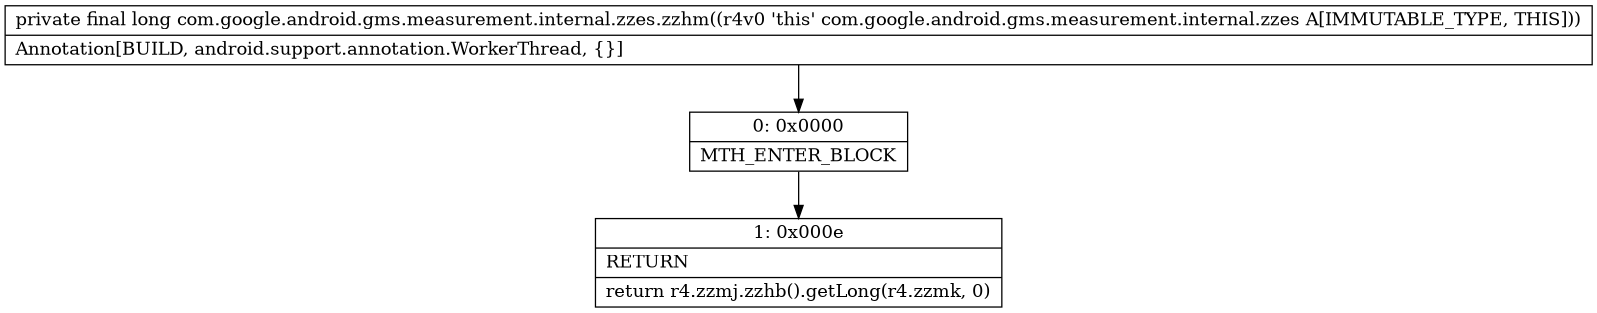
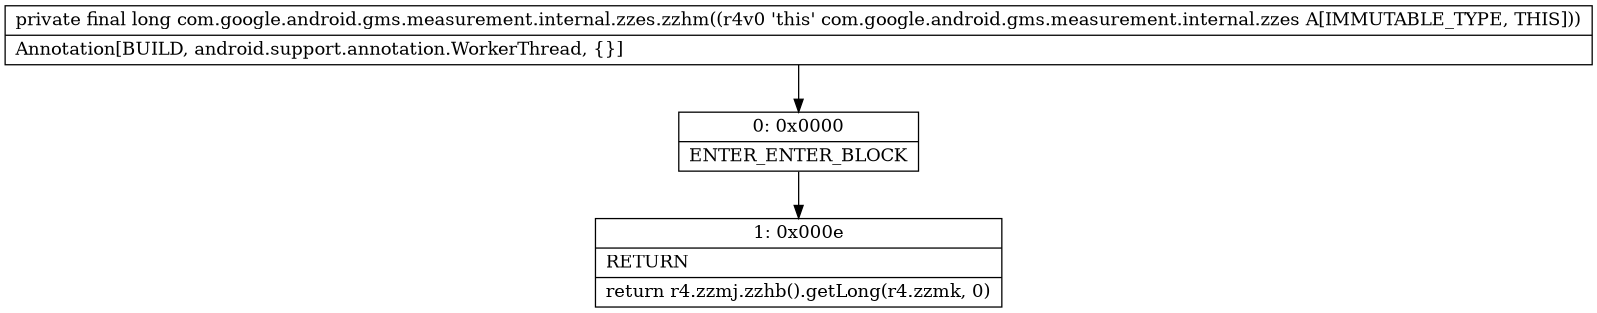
(799, 156) -> (799, 156)
